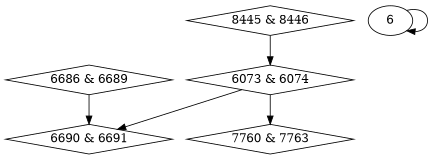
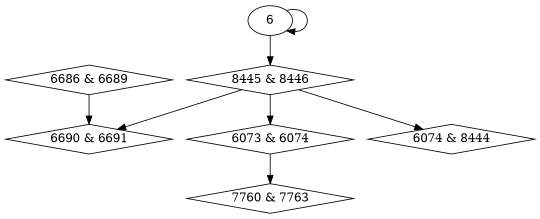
none -> (270, 46)
(184, 108) -> (184, 108)
none -> (451, 139)
